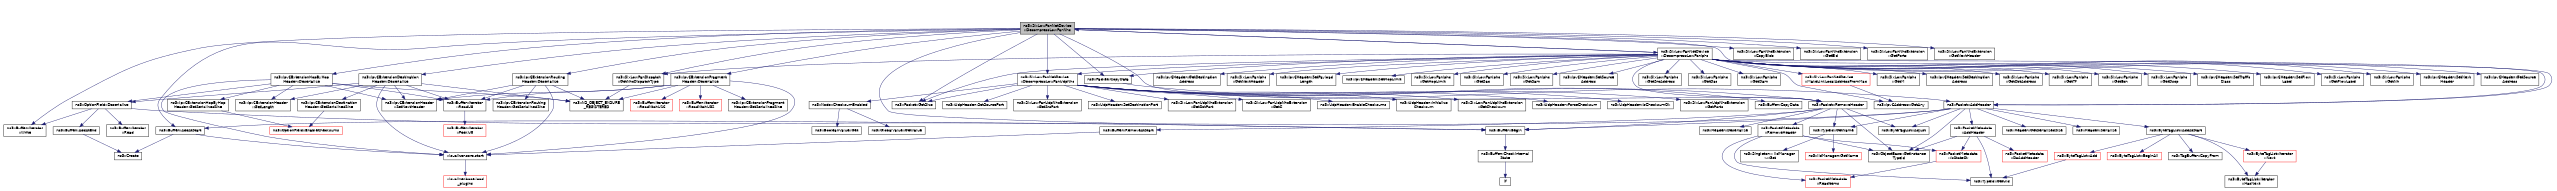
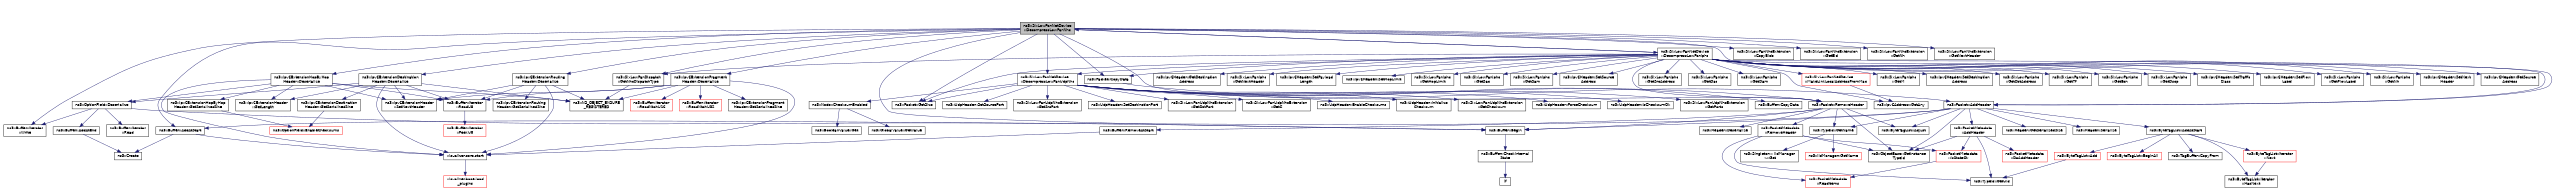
(1898, 54) -> (1898, 54)
